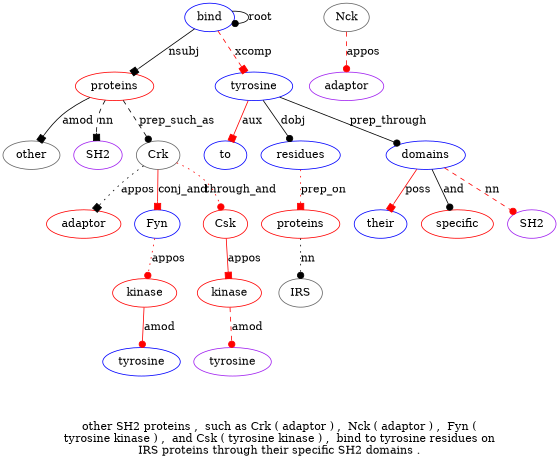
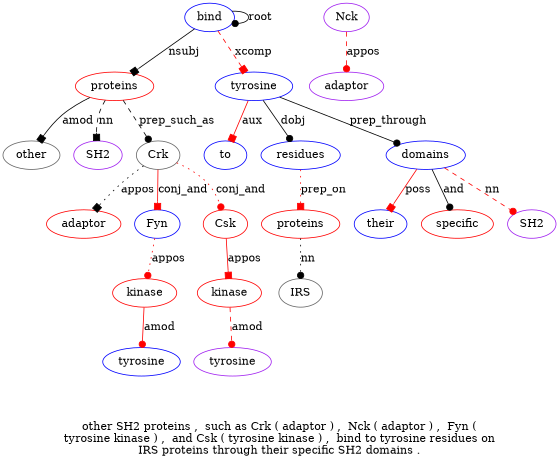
(347, 17) -> (347, 17)
(241, 190) -> (241, 190)
